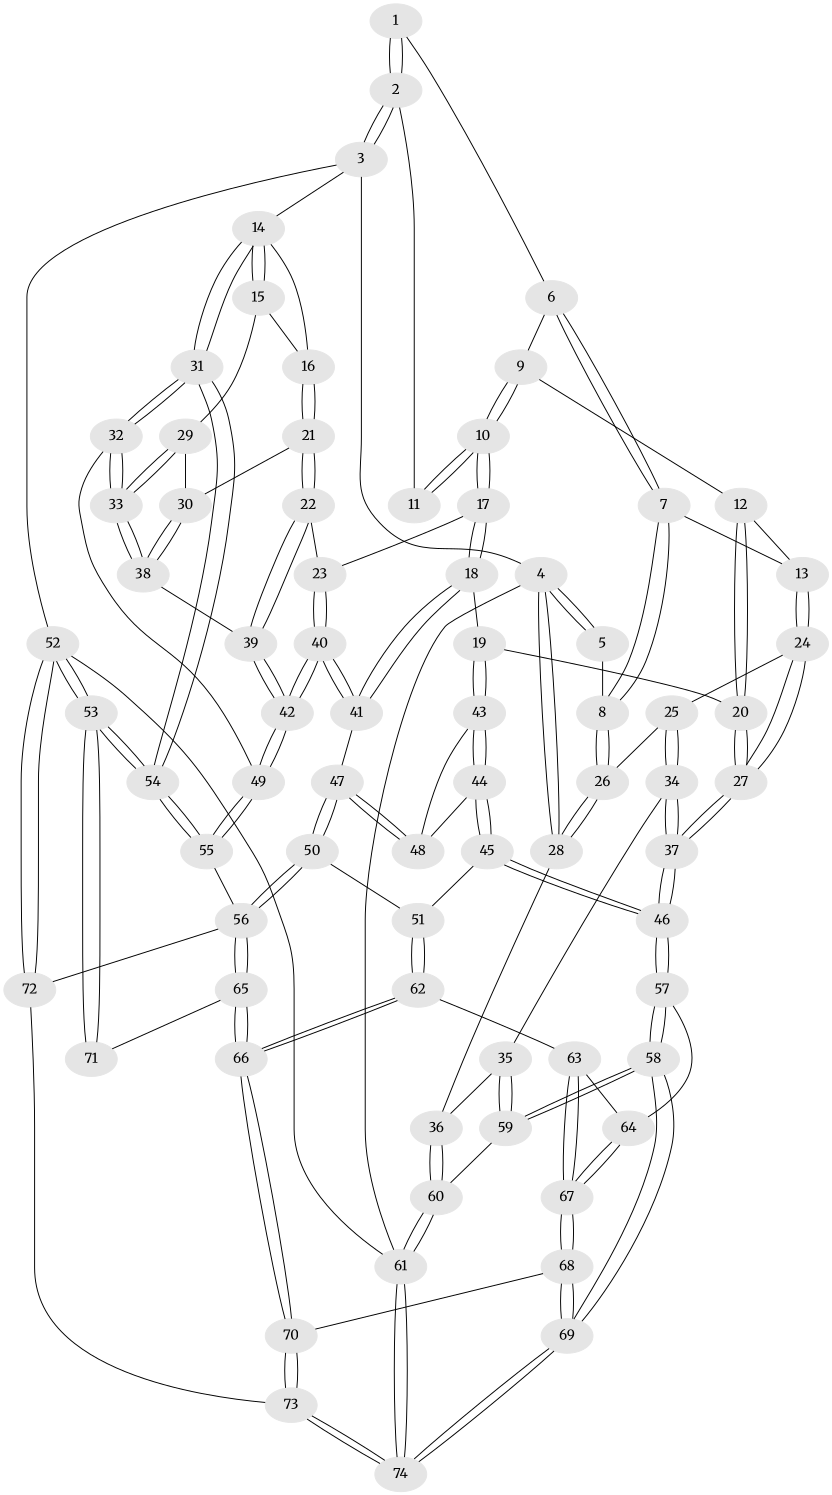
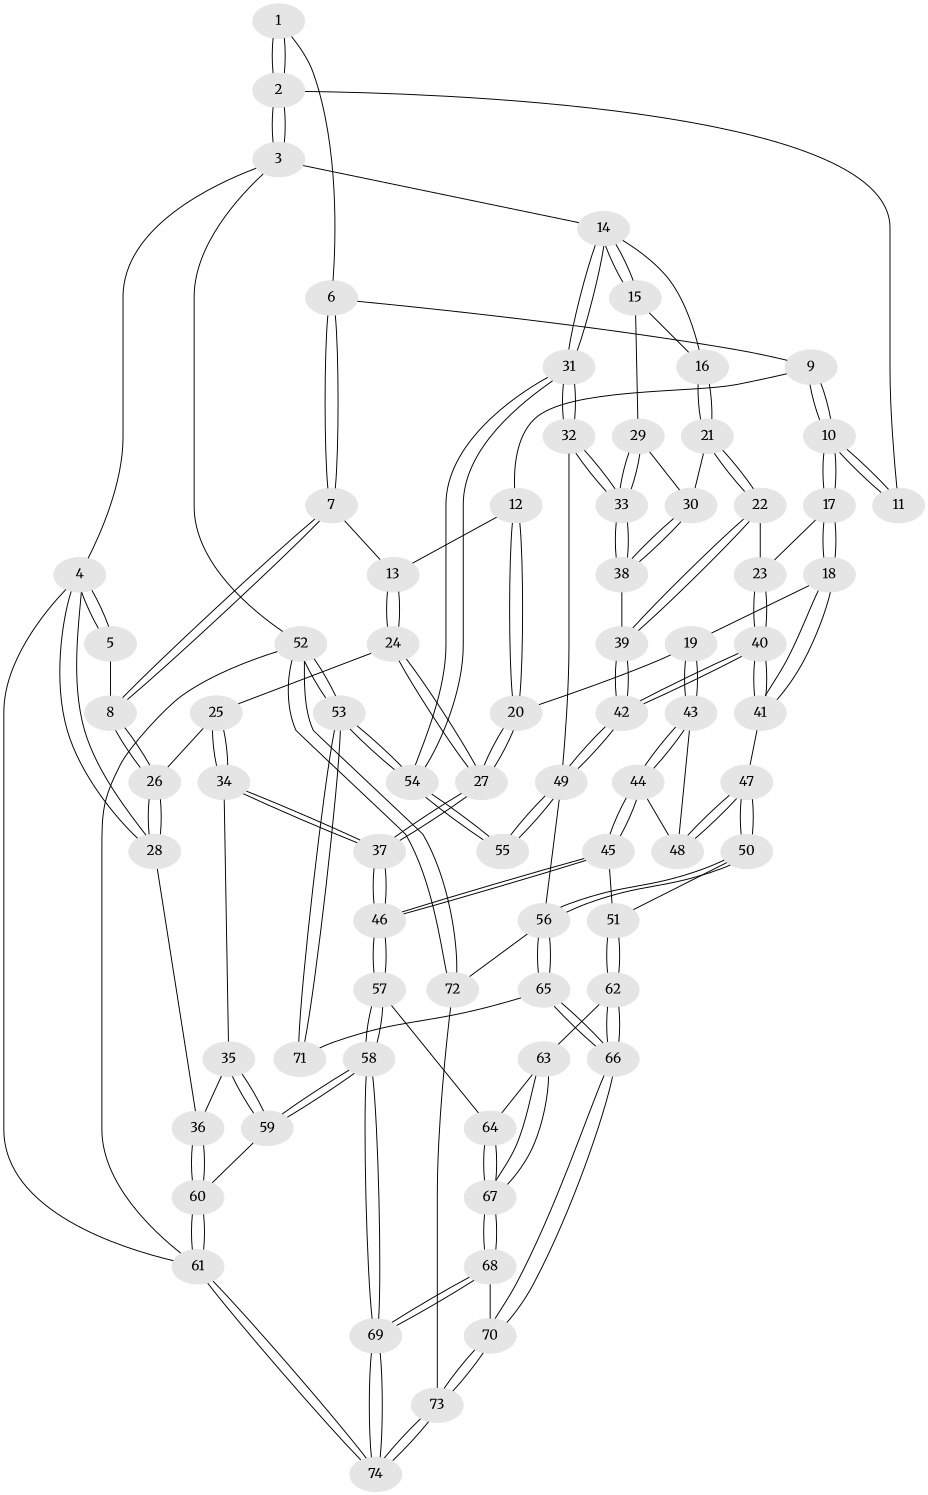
(224, 886) -> (553, 852)
